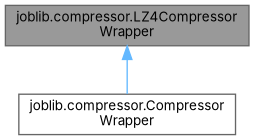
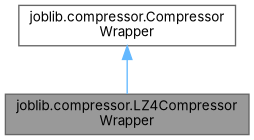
(127, 77) -> (127, 77)
